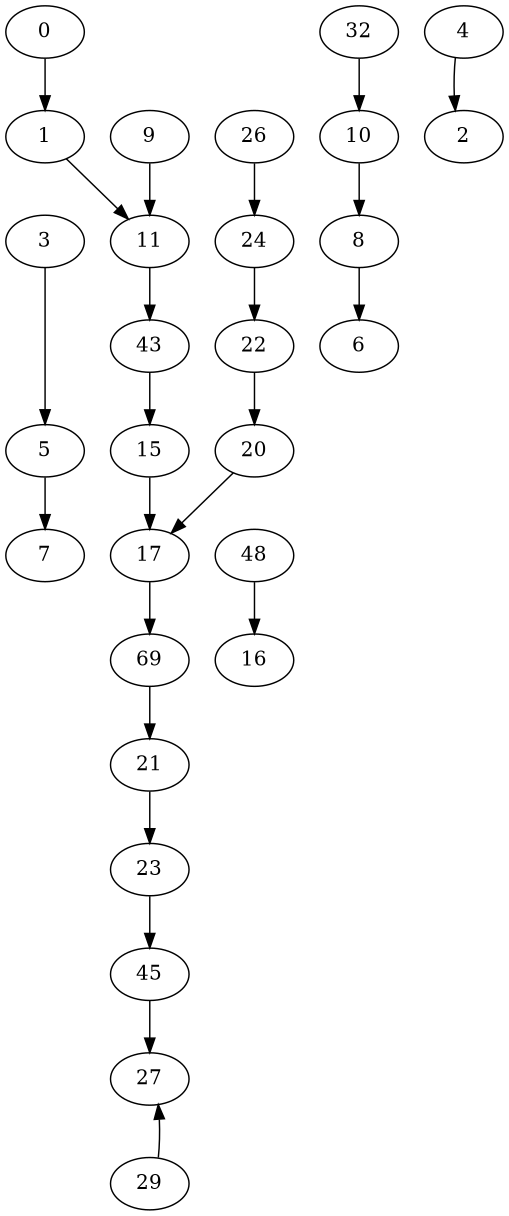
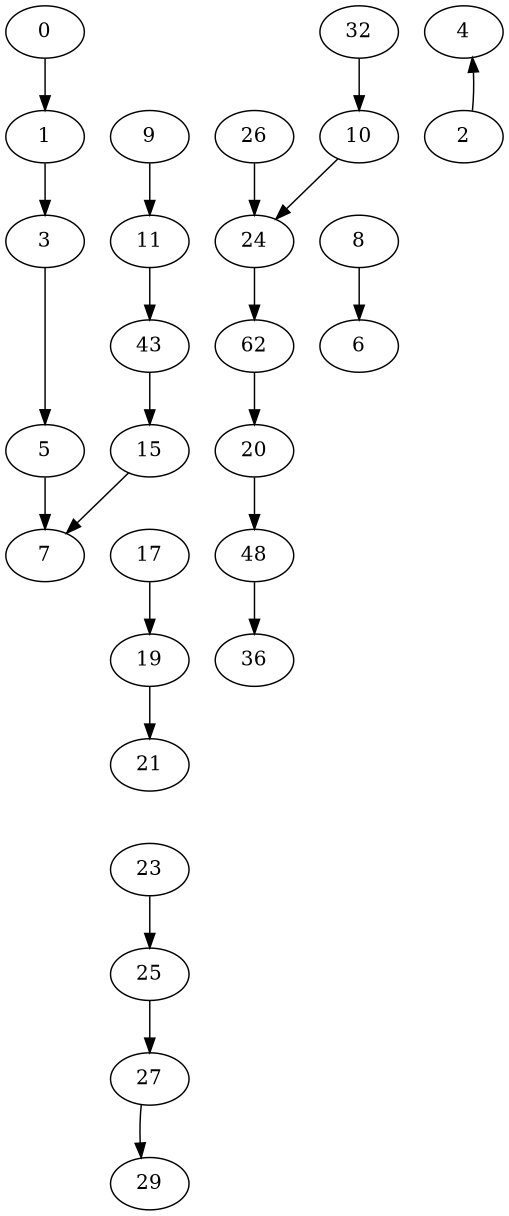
(454, 77) -> (474, 92)
(359, 182) -> (312, 184)
(92, 184) -> (45, 182)
(254, 346) -> (254, 346)
(150, 496) -> (103, 498)
(208, 498) -> (254, 496)
(150, 660) -> (150, 660)
(254, 660) -> (254, 660)
(150, 810) -> none
(150, 974) -> (150, 974)
(160, 1139) -> (140, 1124)
